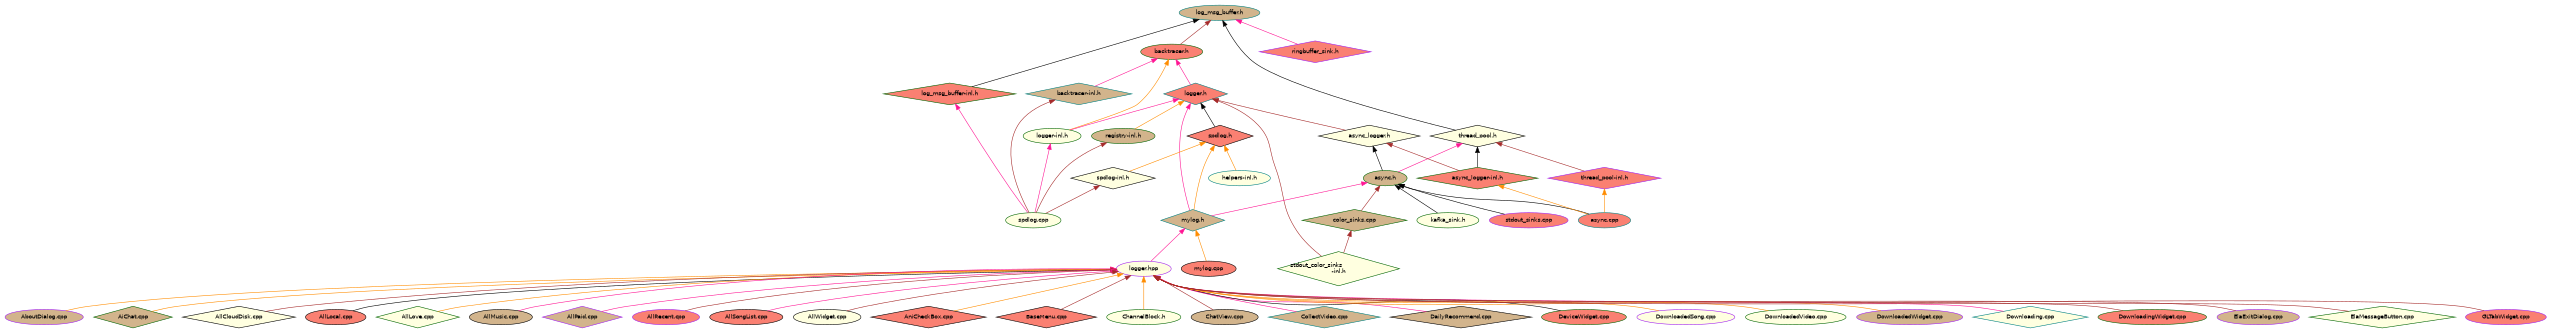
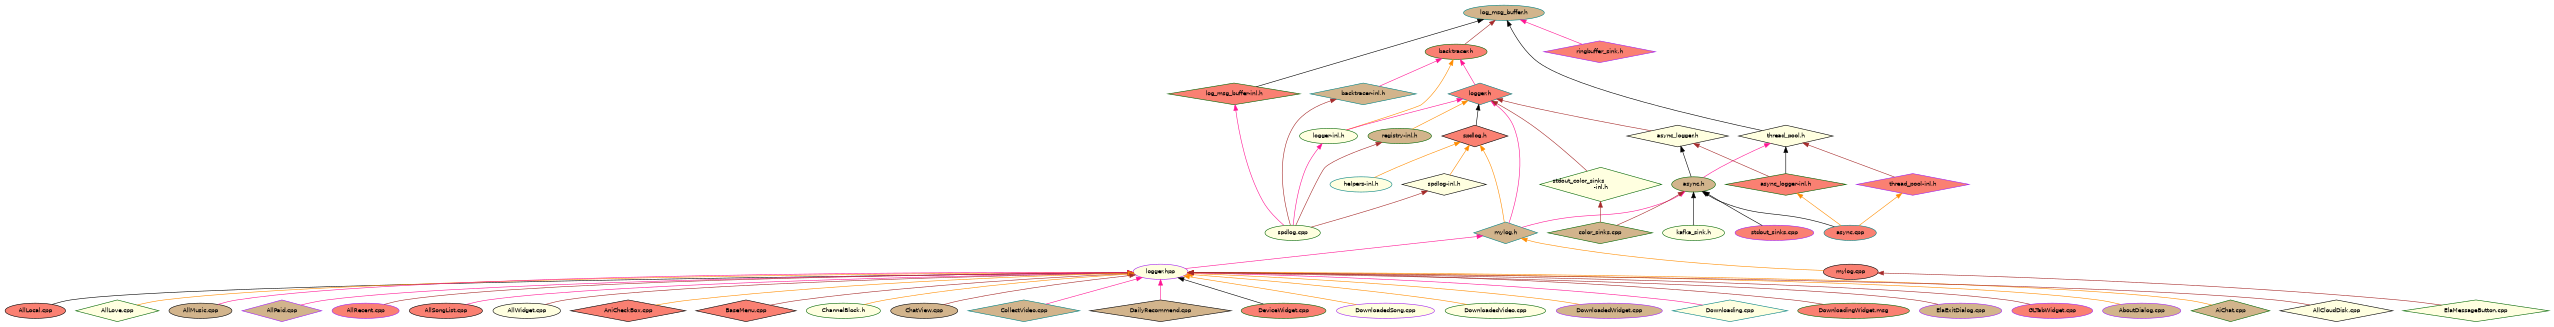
(1346, 245) -> (1600, 211)
(1753, 304) -> (2163, 284)
(2152, 317) -> (1854, 311)
